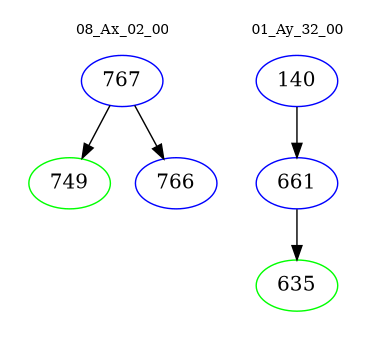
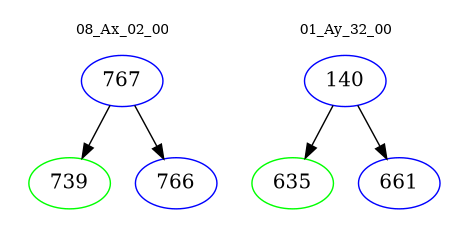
(70, 183) -> (70, 183)
(297, 227) -> (322, 125)
